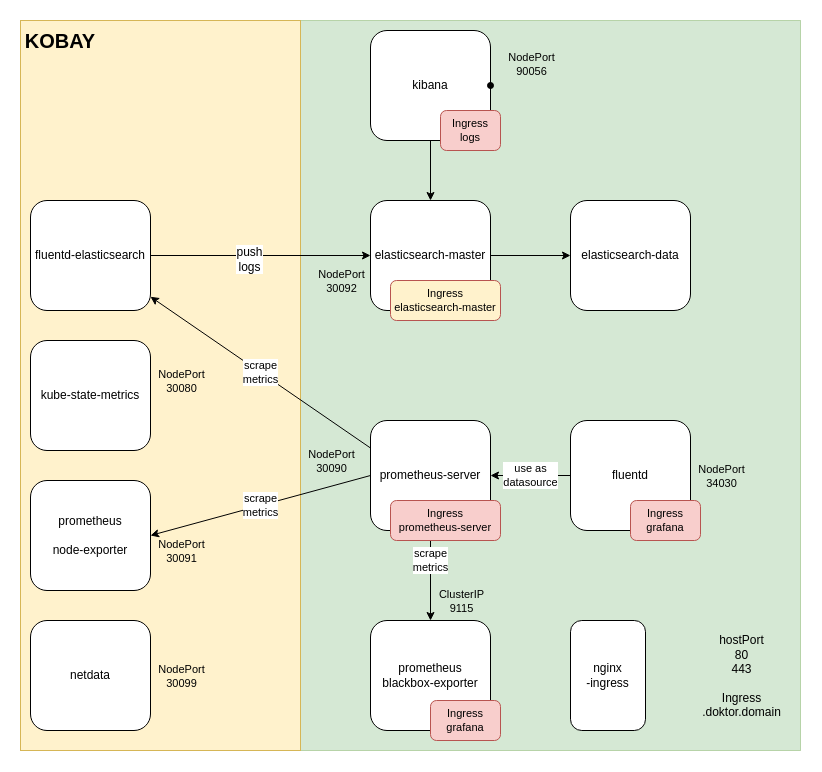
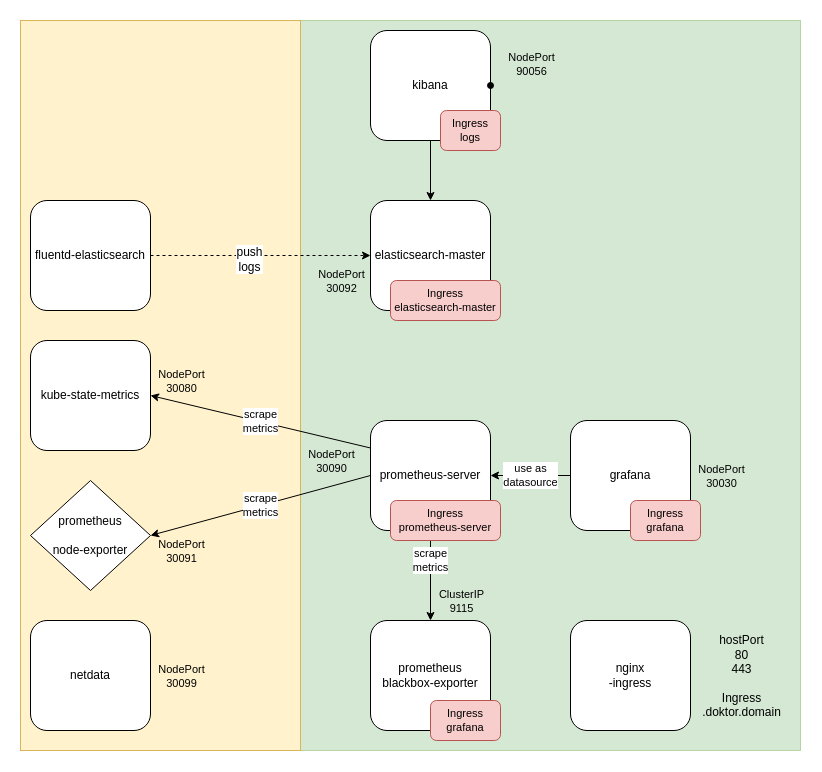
(61, 41) -> none
(311, 256) -> (311, 256)
(527, 256) -> none
(631, 256) -> none
(446, 301) -> (446, 301)
(318, 412) -> (320, 436)
(631, 476) -> (631, 476)
(722, 477) -> (722, 477)
(91, 536) -> (91, 536)
(608, 676) -> (631, 676)
